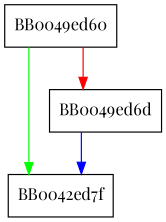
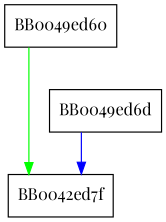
(83, 62) -> none
